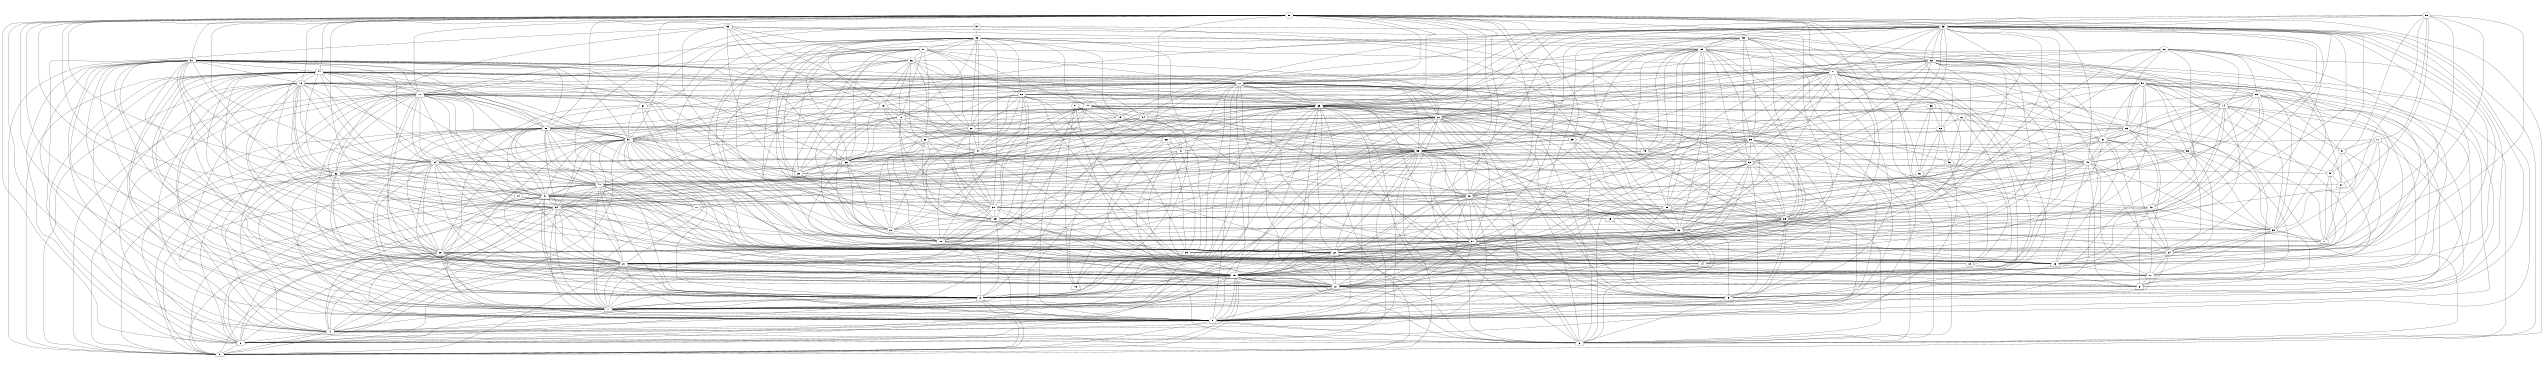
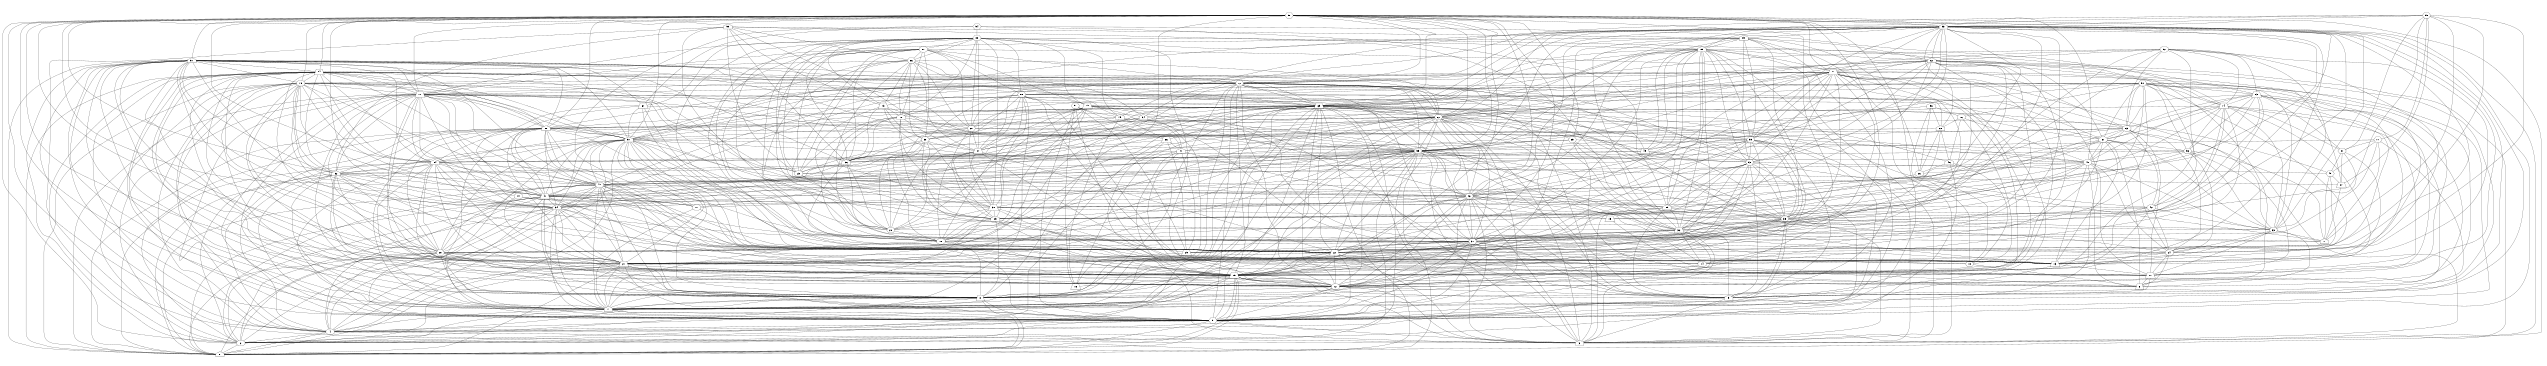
(1698, 145) -> (1584, 145)
none -> (1554, 201)
(1051, 252) -> none
